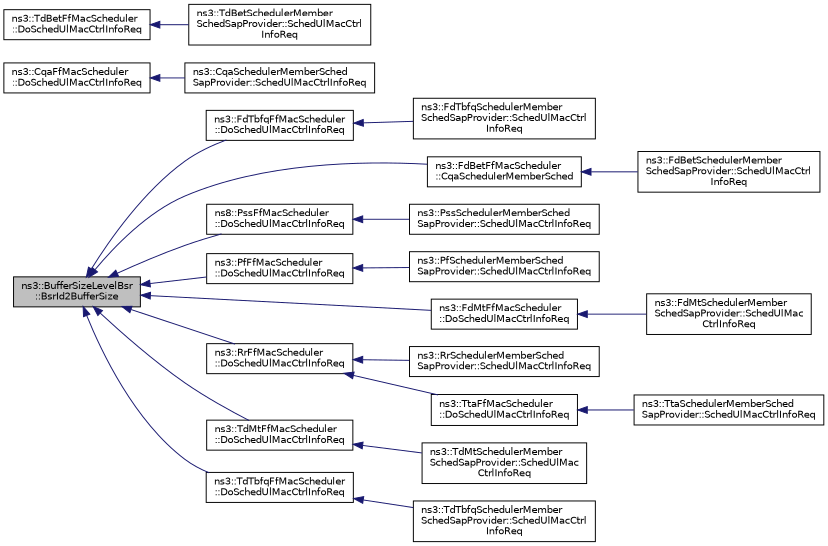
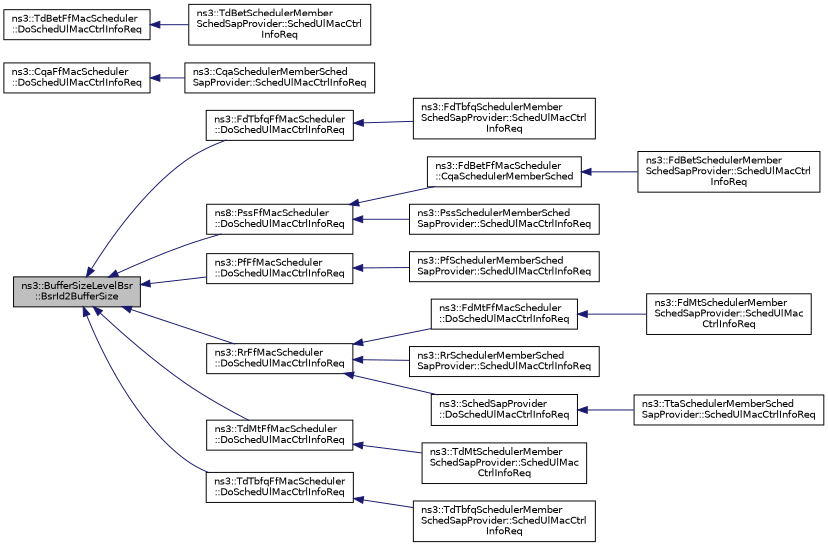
(246, 177) -> (397, 194)
(291, 303) -> (397, 335)
(504, 410) -> (504, 410)
